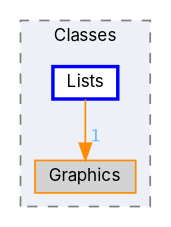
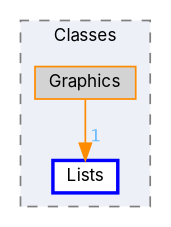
(85, 121) -> (85, 121)
